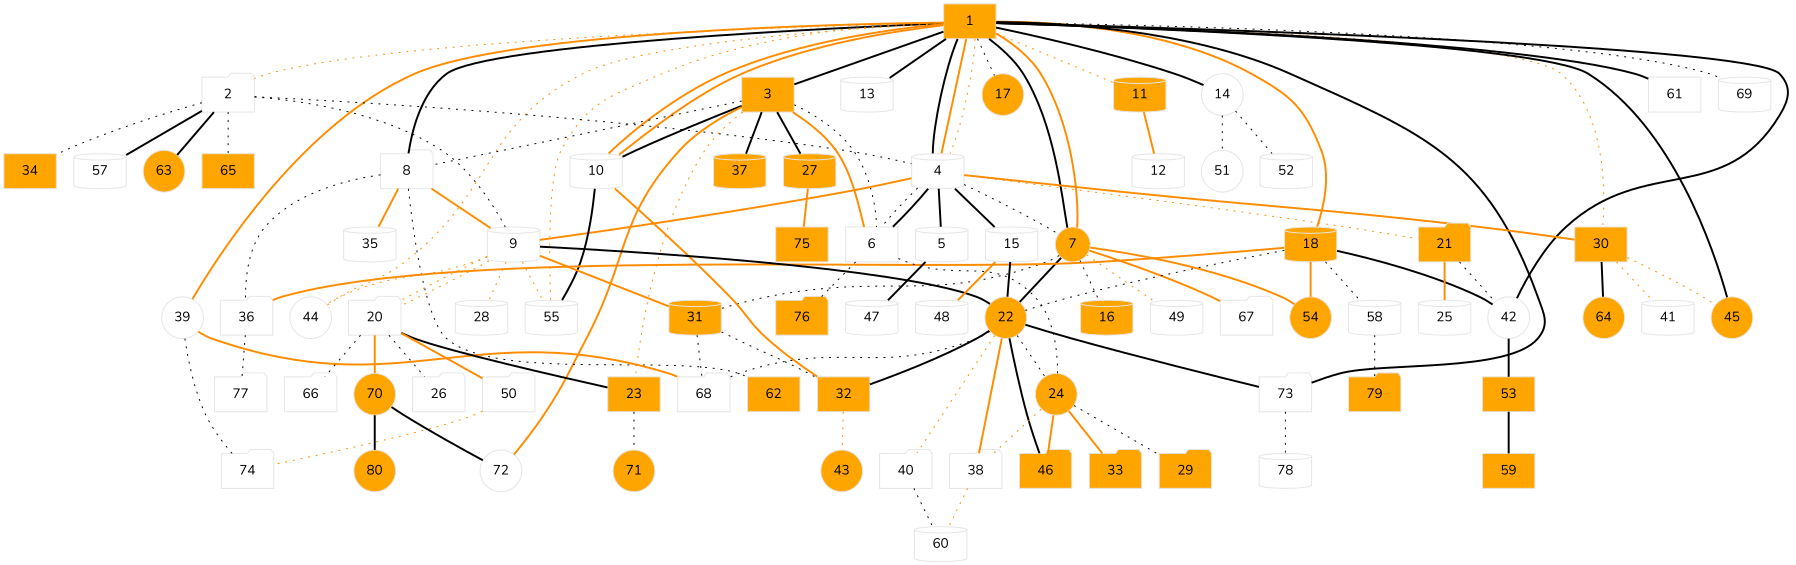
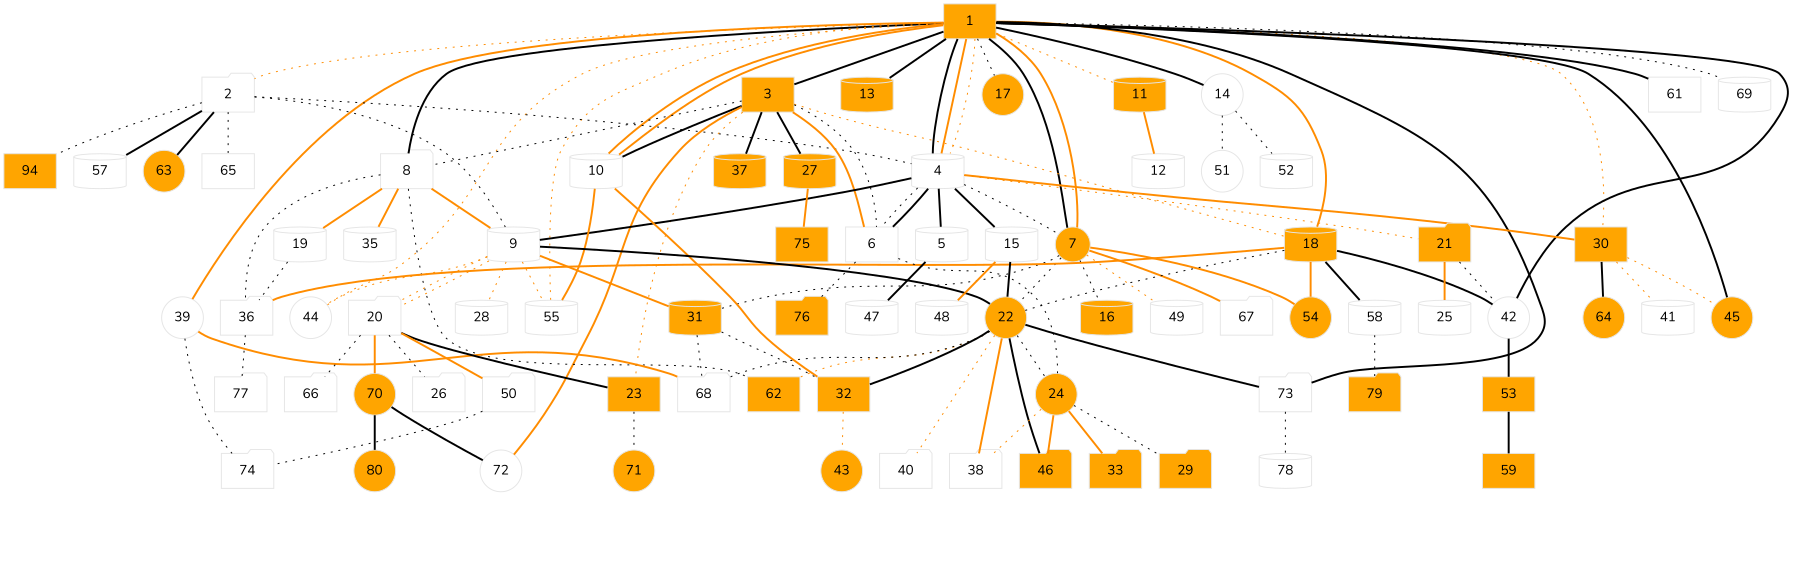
(867, 95) -> (867, 95)
none -> (1040, 169)
(30, 171) -> (30, 171)
(228, 171) -> (228, 171)
(726, 212) -> (726, 212)
(587, 241) -> (587, 241)
none -> (300, 244)
(1040, 280) -> (1040, 280)
(1343, 281) -> (1343, 281)
none -> (896, 357)
(384, 440) -> (384, 440)
(941, 544) -> none
